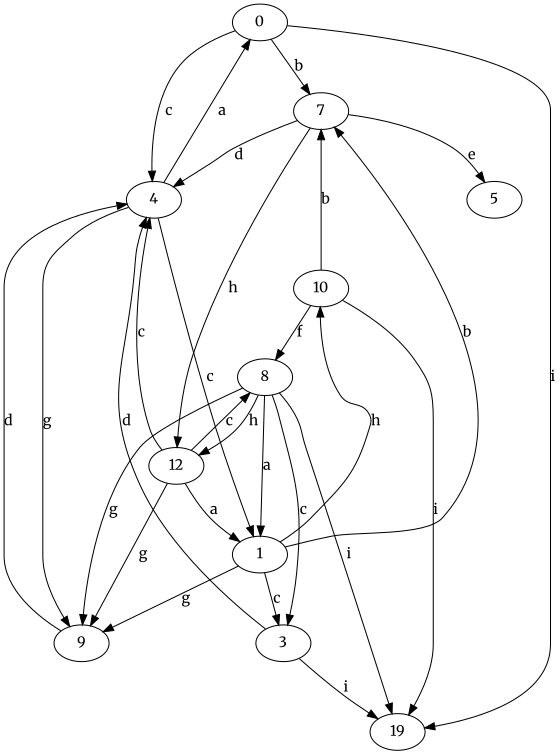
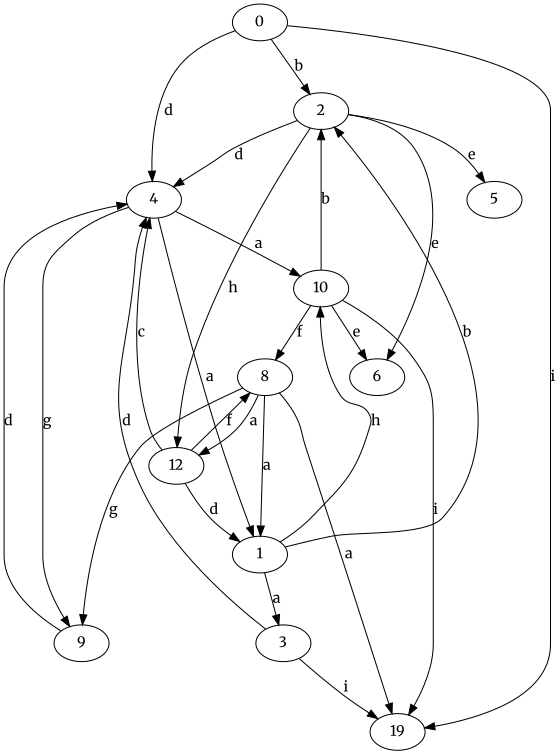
(169, 111) -> (169, 111)
(321, 111) -> (321, 111)
(204, 116) -> (234, 241)
(210, 377) -> (210, 377)
none -> (377, 377)
(229, 422) -> (229, 422)
(254, 422) -> (254, 422)
(298, 504) -> none
(214, 510) -> (214, 510)
(131, 550) -> none
(349, 555) -> (349, 555)
(176, 597) -> none
(277, 599) -> (277, 599)
